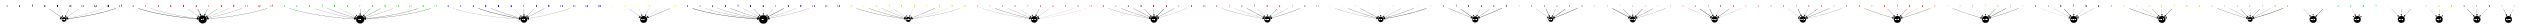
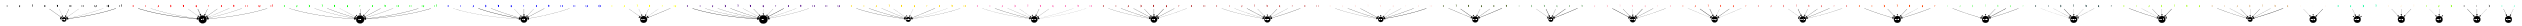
(2162, 19) -> (2162, 19)
(2357, 19) -> (2357, 19)
